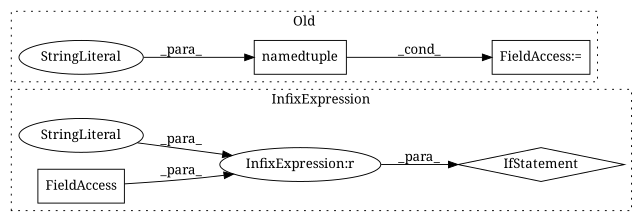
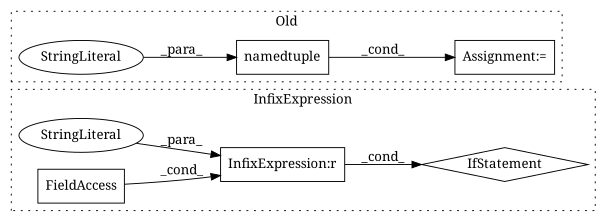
(541, 57) -> (505, 57)
(420, 157) -> (383, 157)
(300, 165) -> (283, 165)
(182, 171) -> (182, 171)
